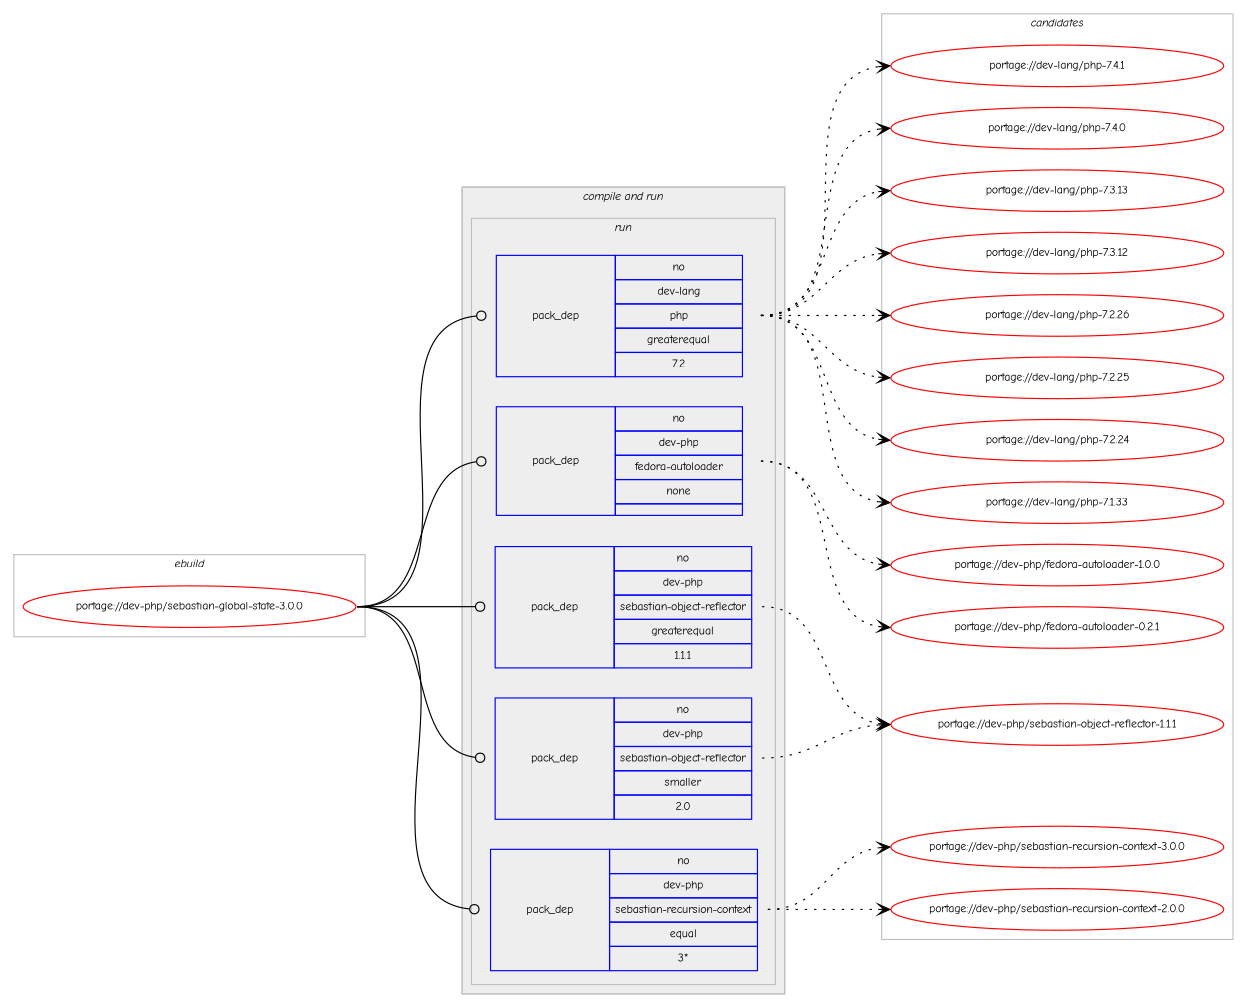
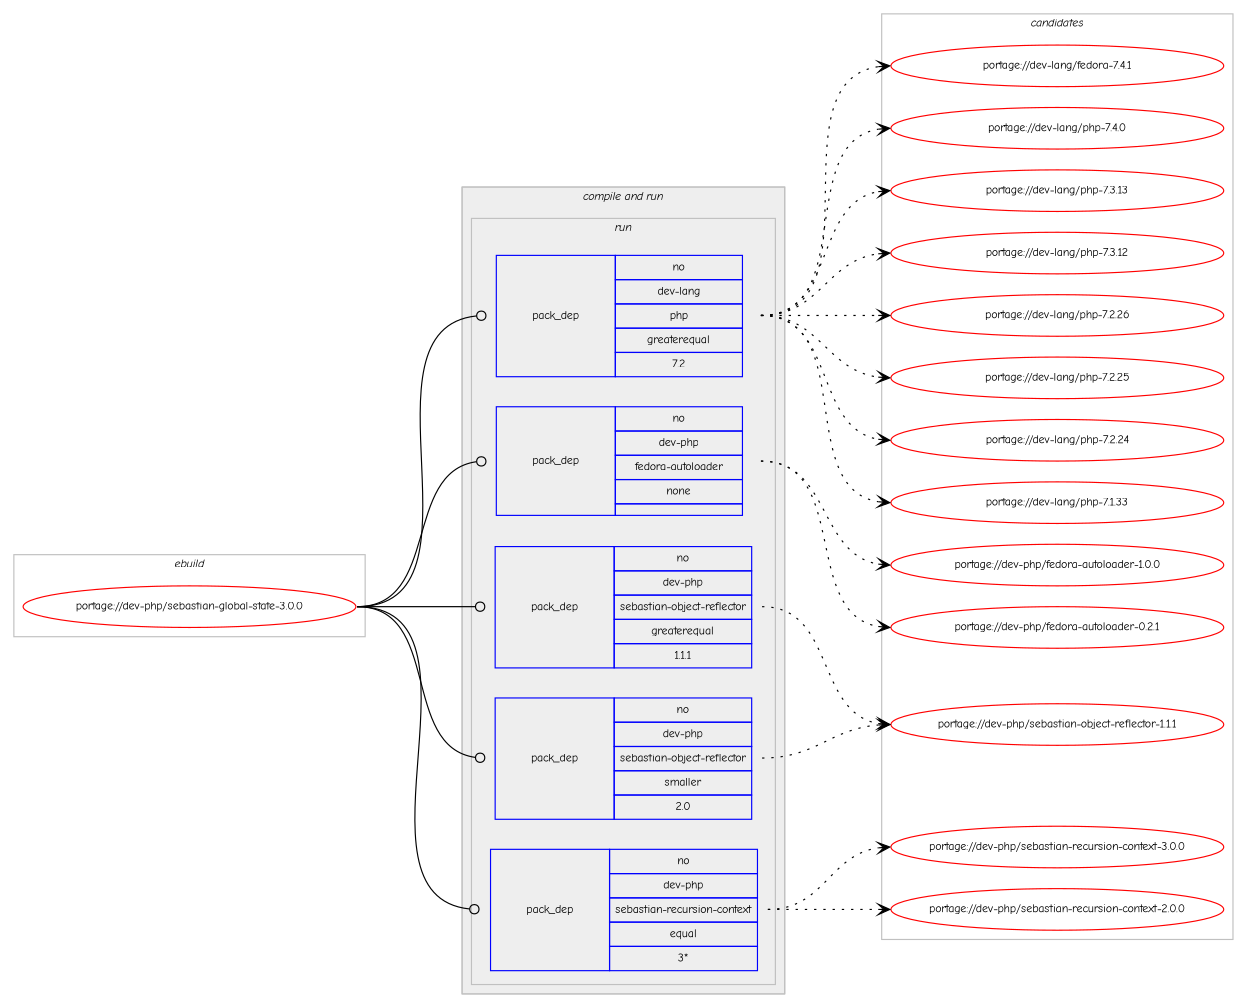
(1057, 66) -> (1057, 66)
